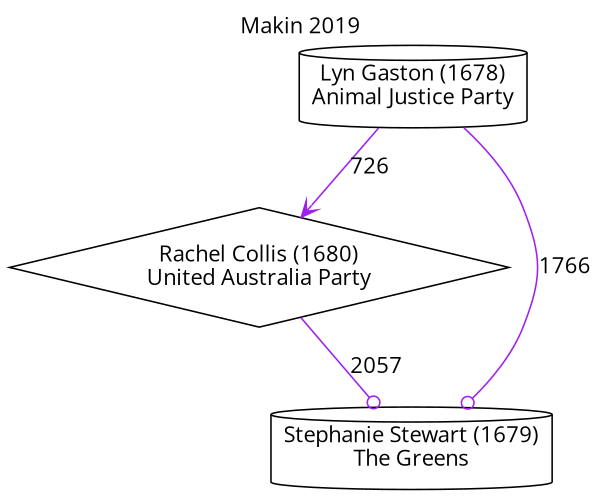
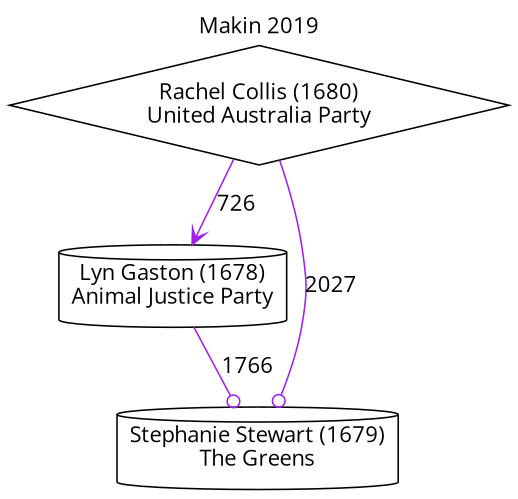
(345, 167) -> (216, 195)
(377, 367) -> (331, 286)
